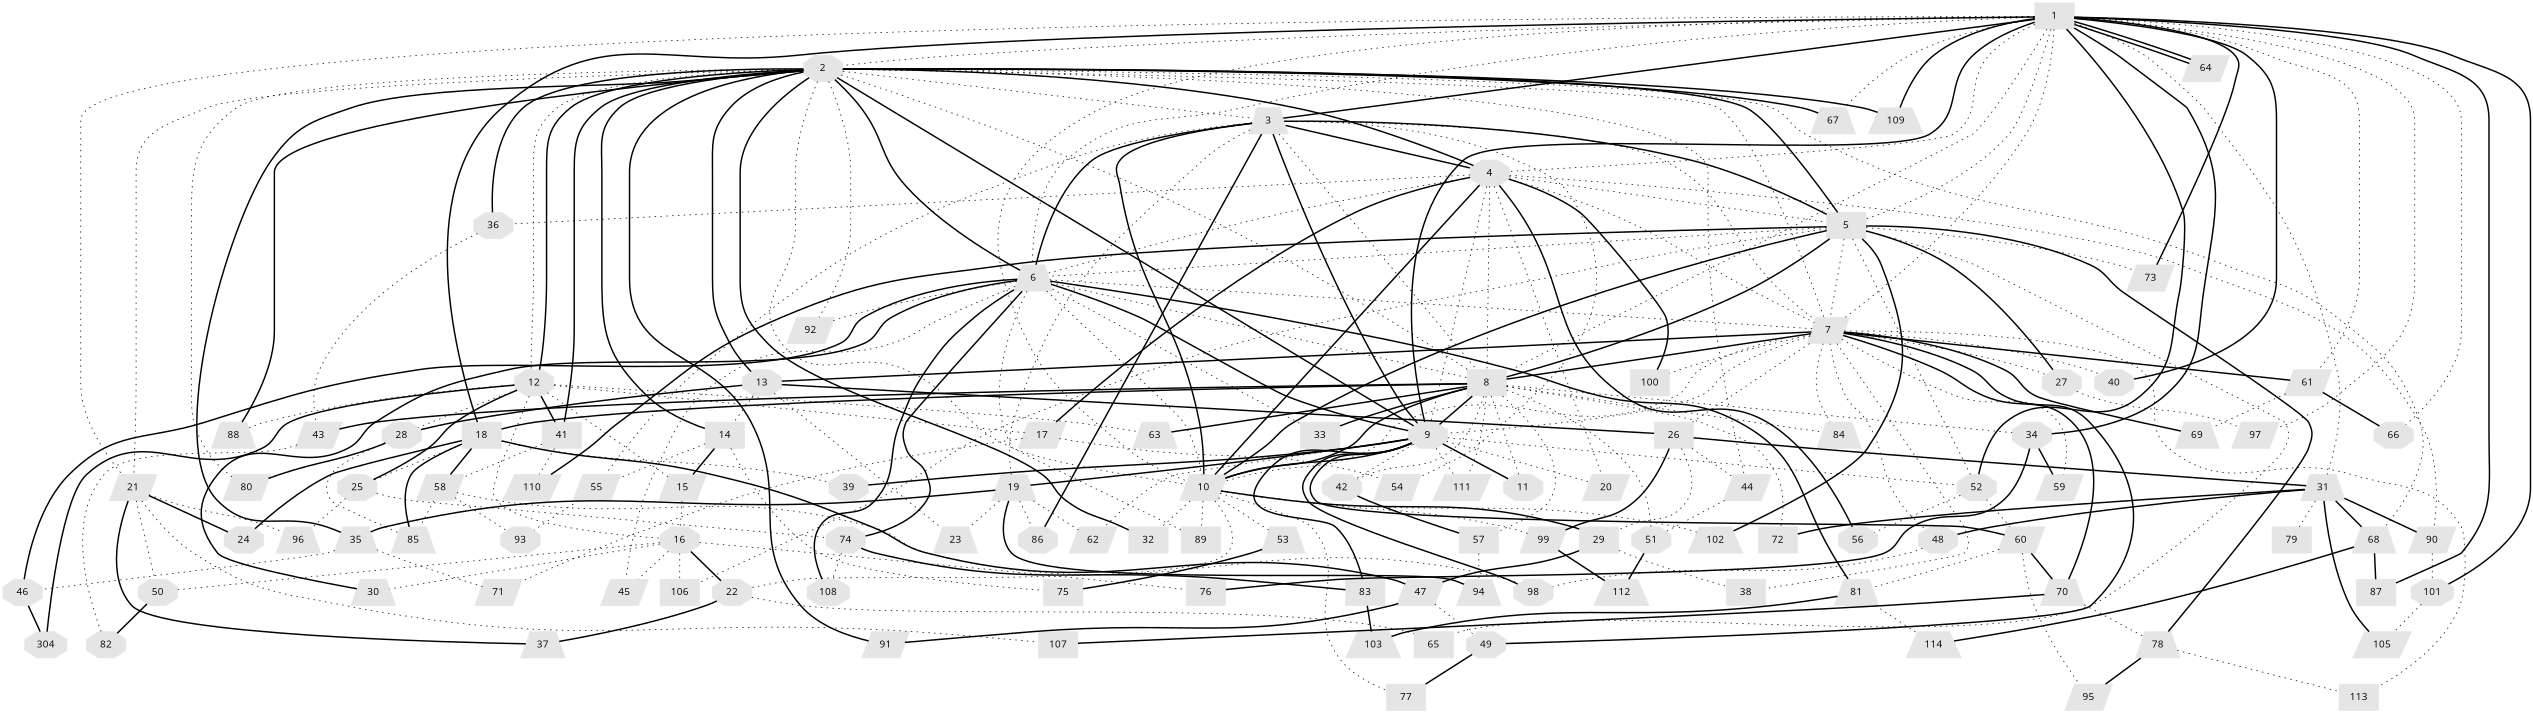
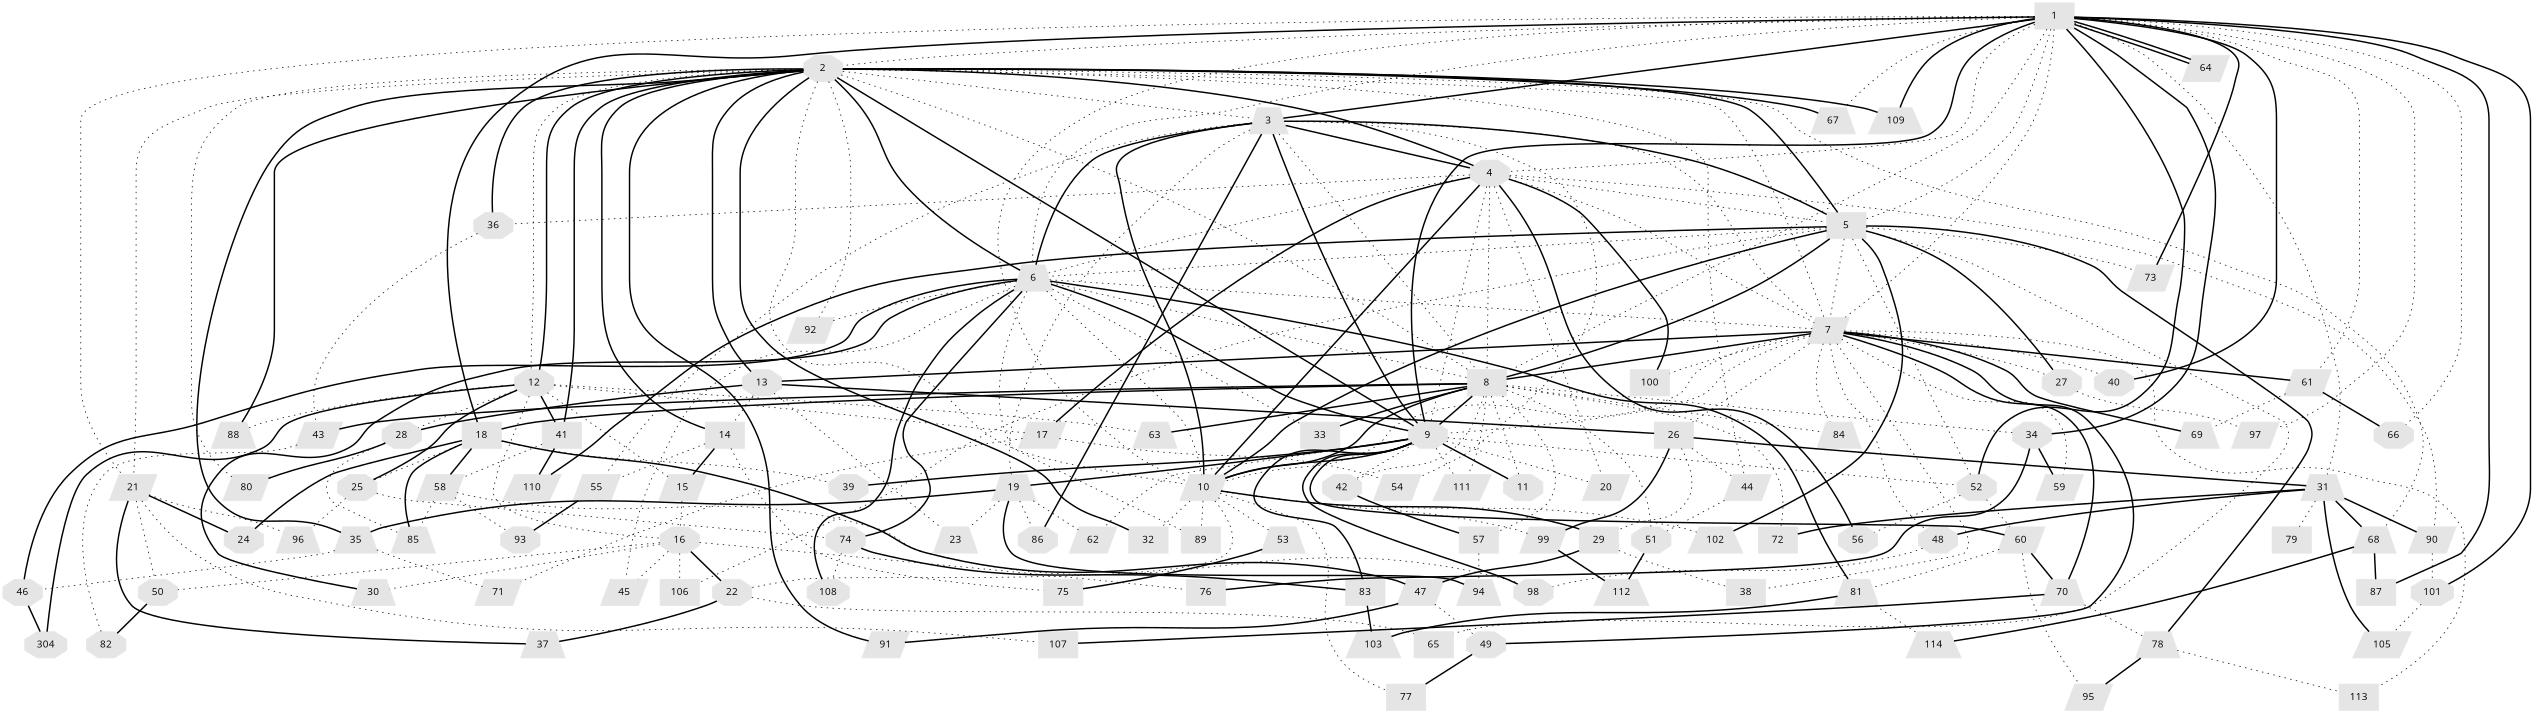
(547, 461) -> (547, 461)
(553, 518) -> (553, 518)
